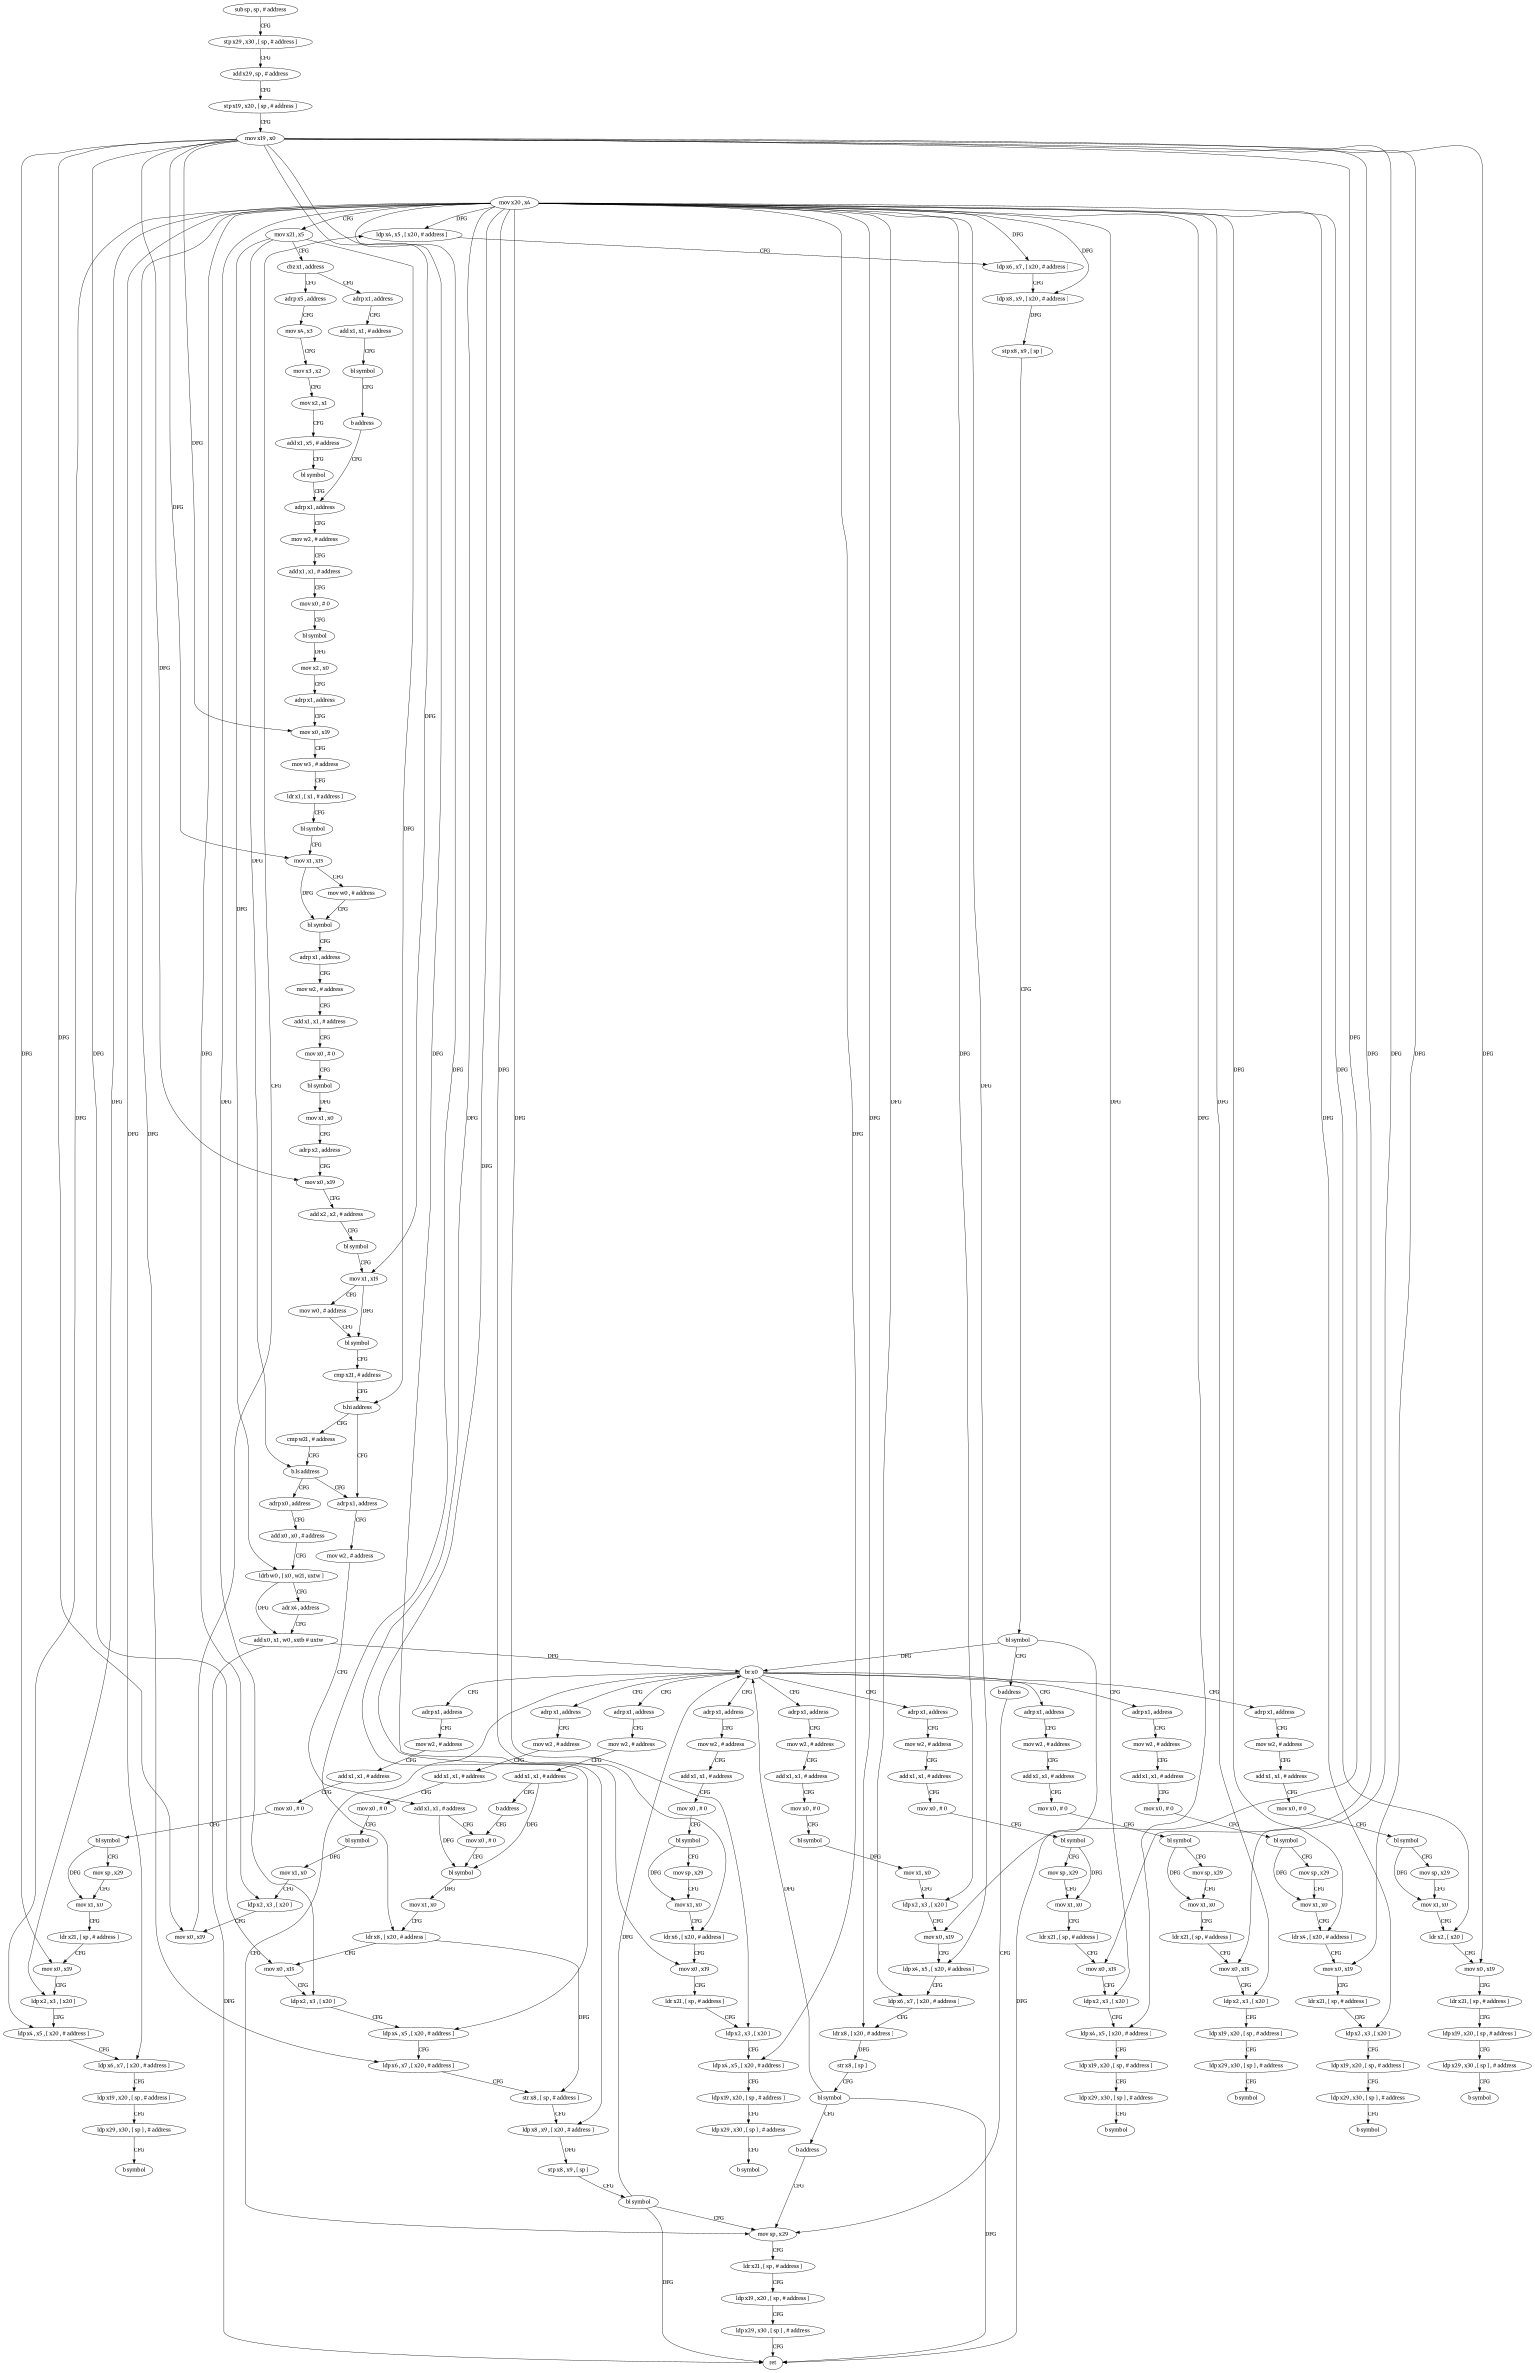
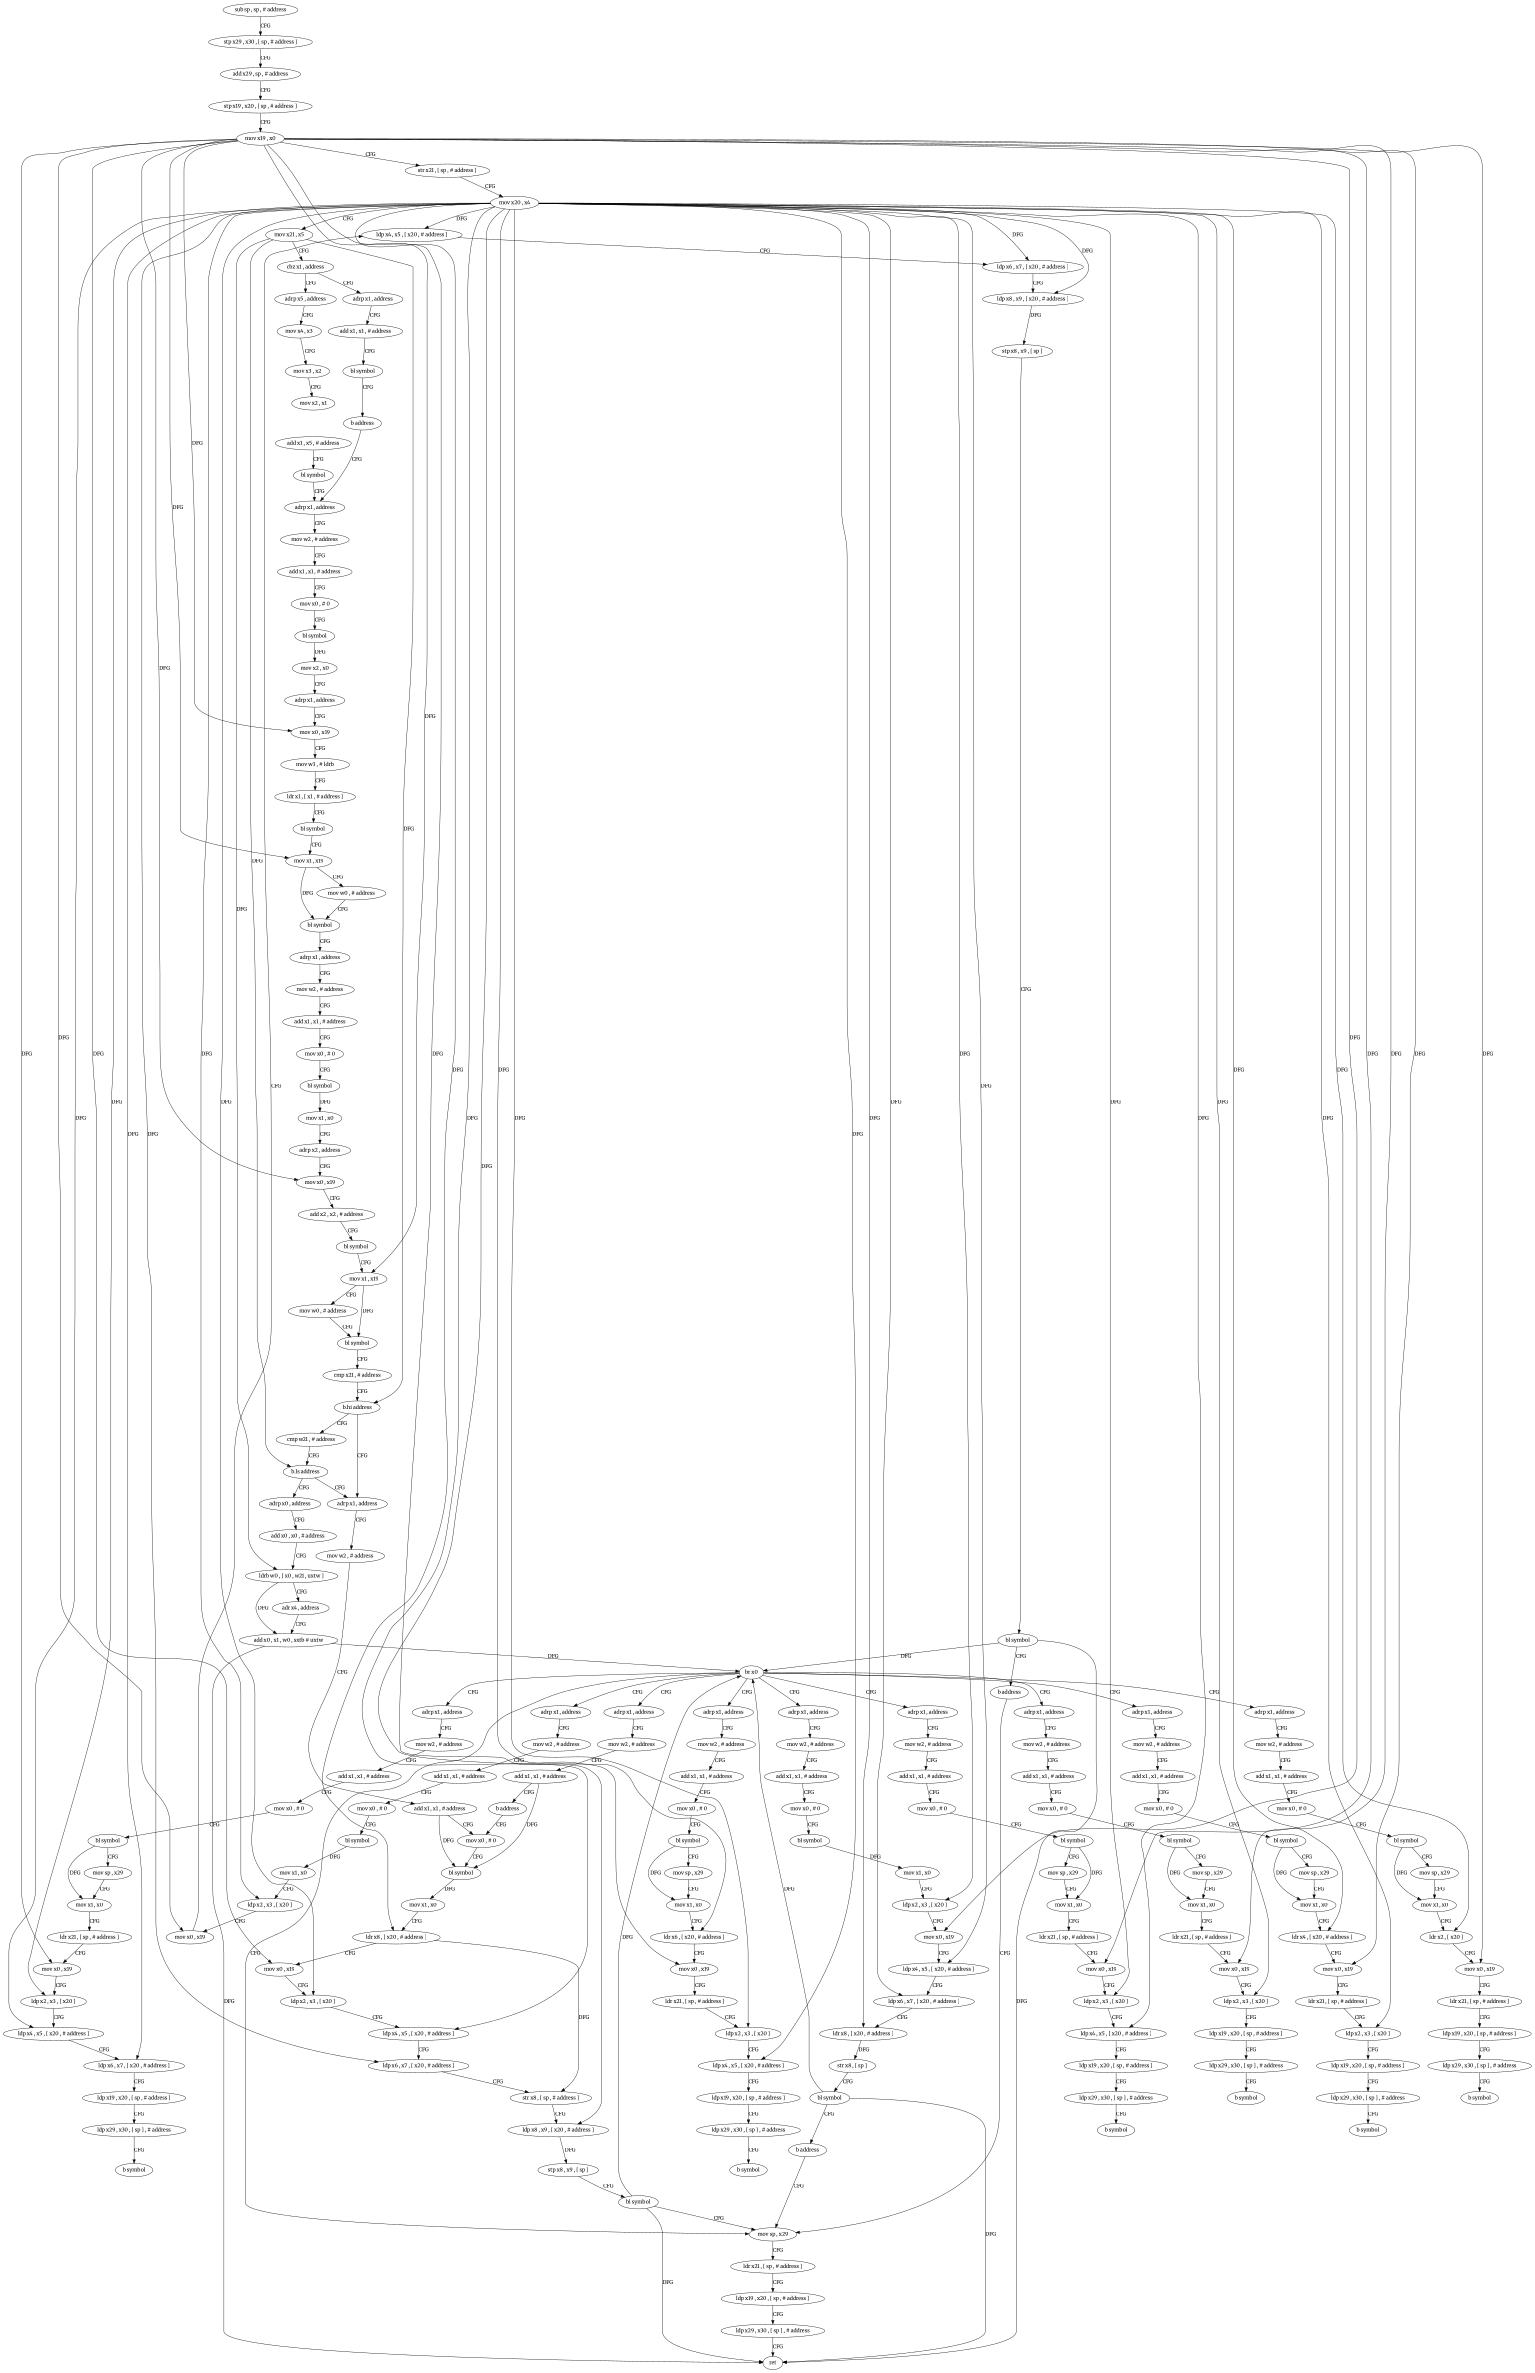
none -> (447, 171)
(313, 421) -> none
(315, 765) -> (315, 765)
